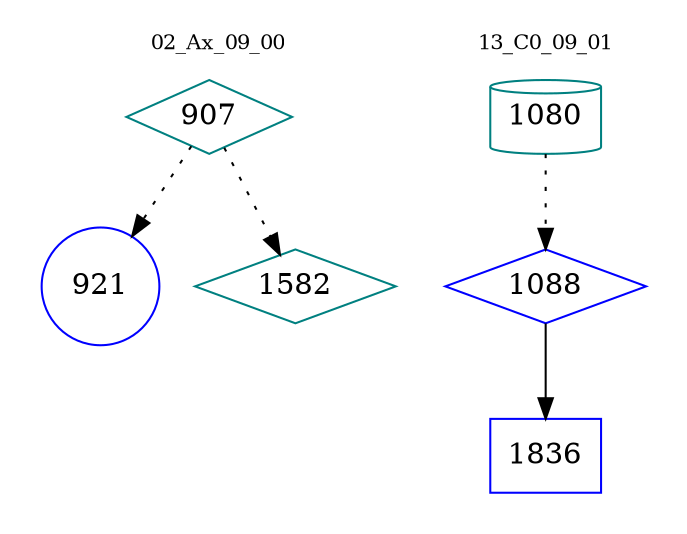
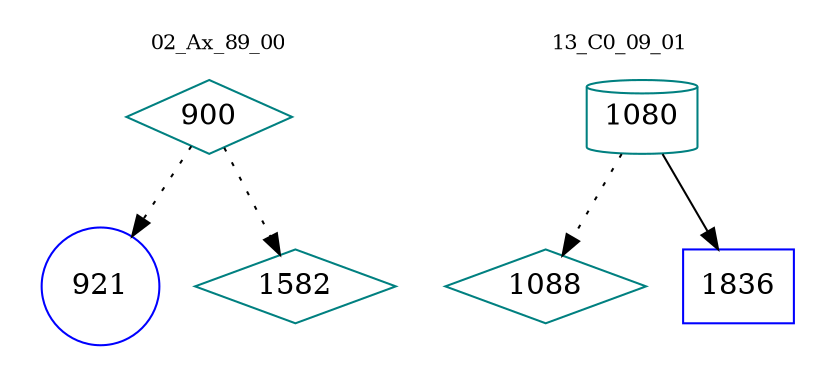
(218, 44) -> (218, 44)
(209, 117) -> (209, 117)
(546, 286) -> (546, 286)
(546, 361) -> (685, 193)
